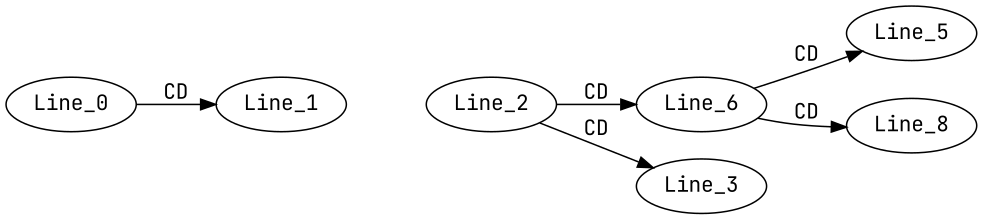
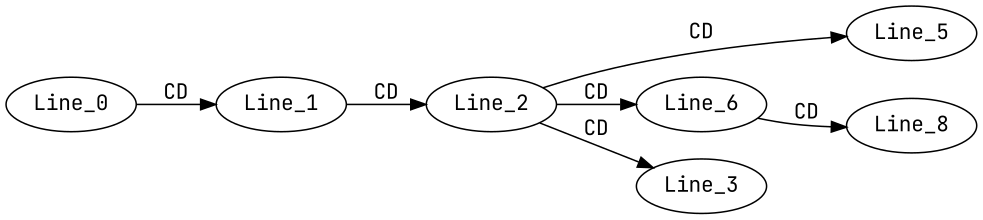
(801, 73) -> (686, 54)
none -> (378, 104)
